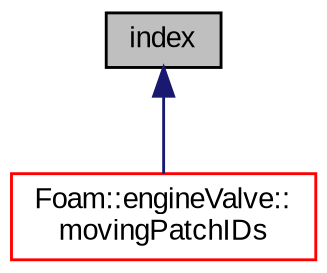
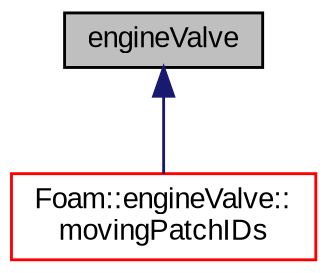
(164, 40) -> (164, 40)
